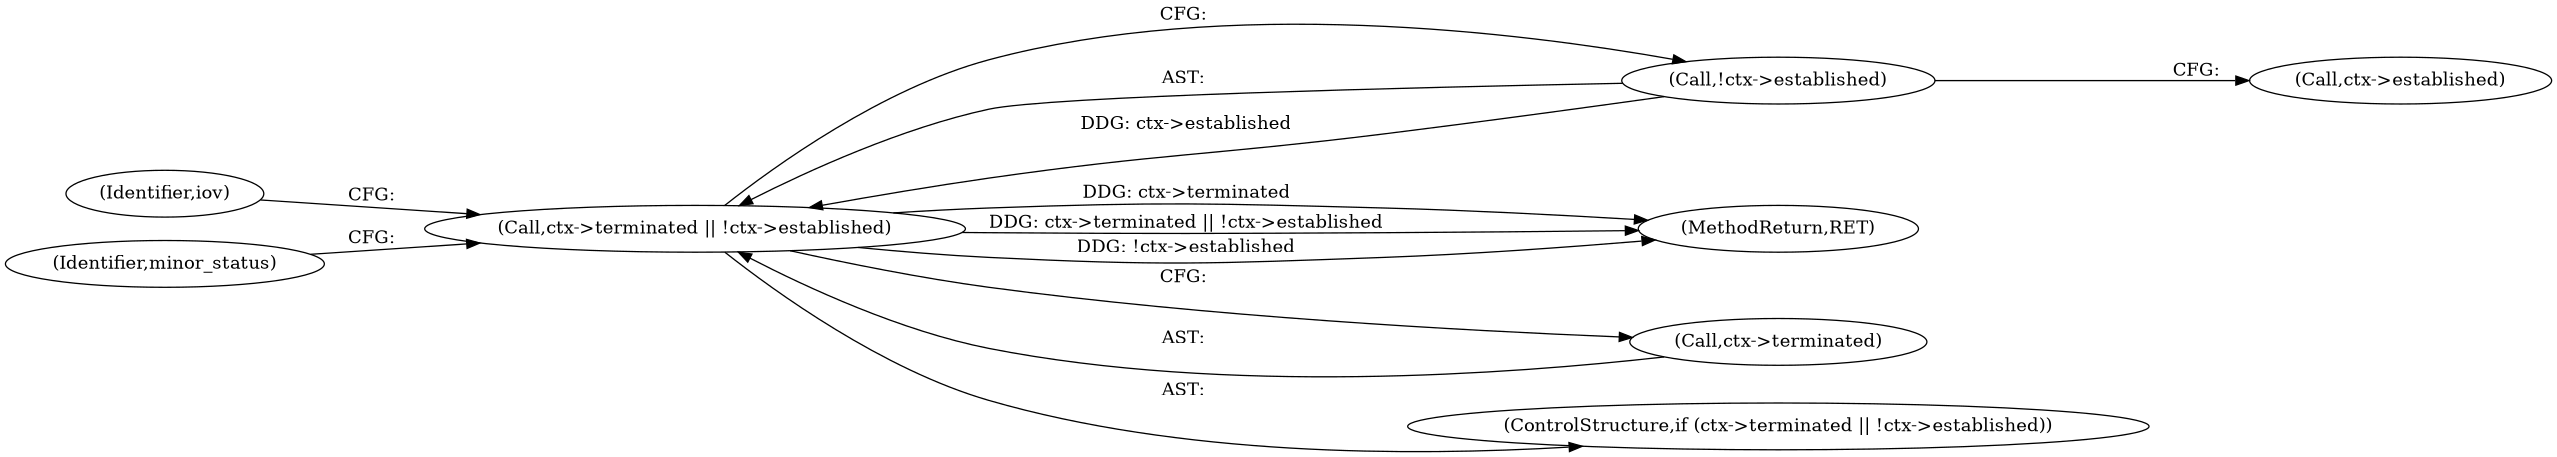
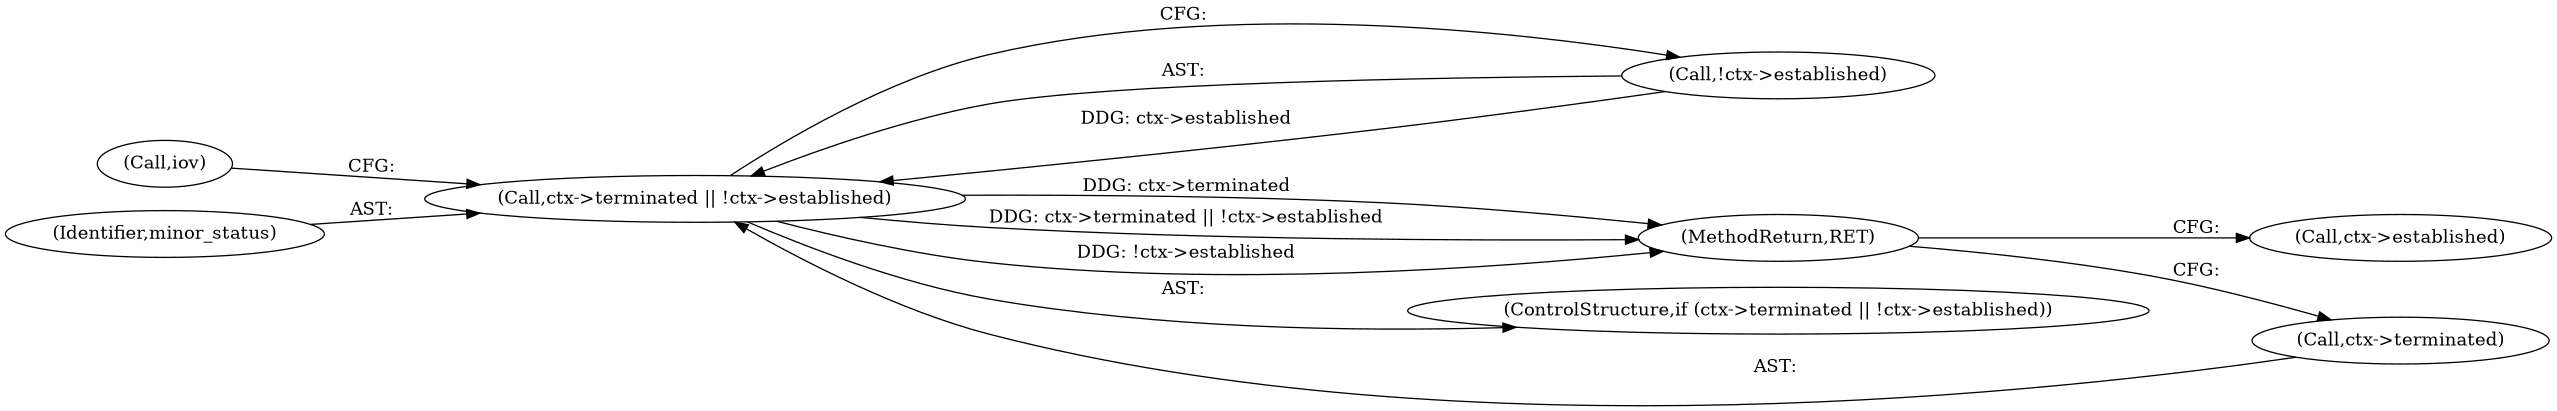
(2085, 81) -> (2077, 238)
(165, 194) -> (165, 164)
(375, 239) -> (375, 210)
(1203, 311) -> (2116, 270)
